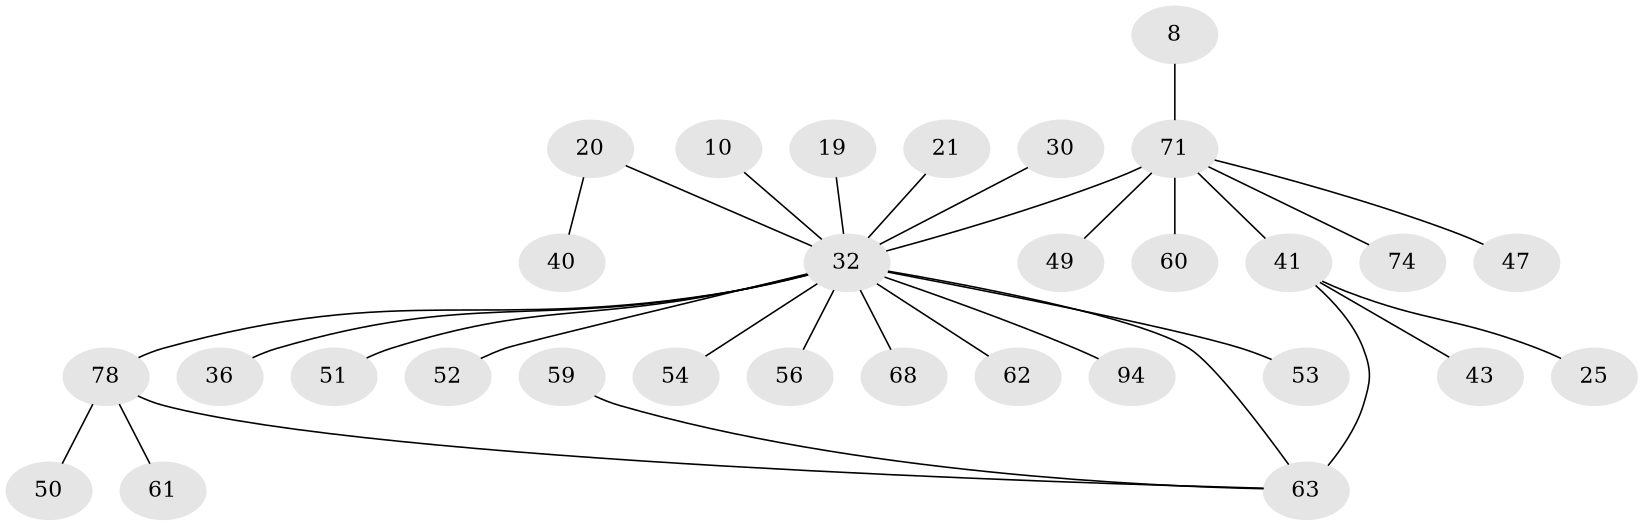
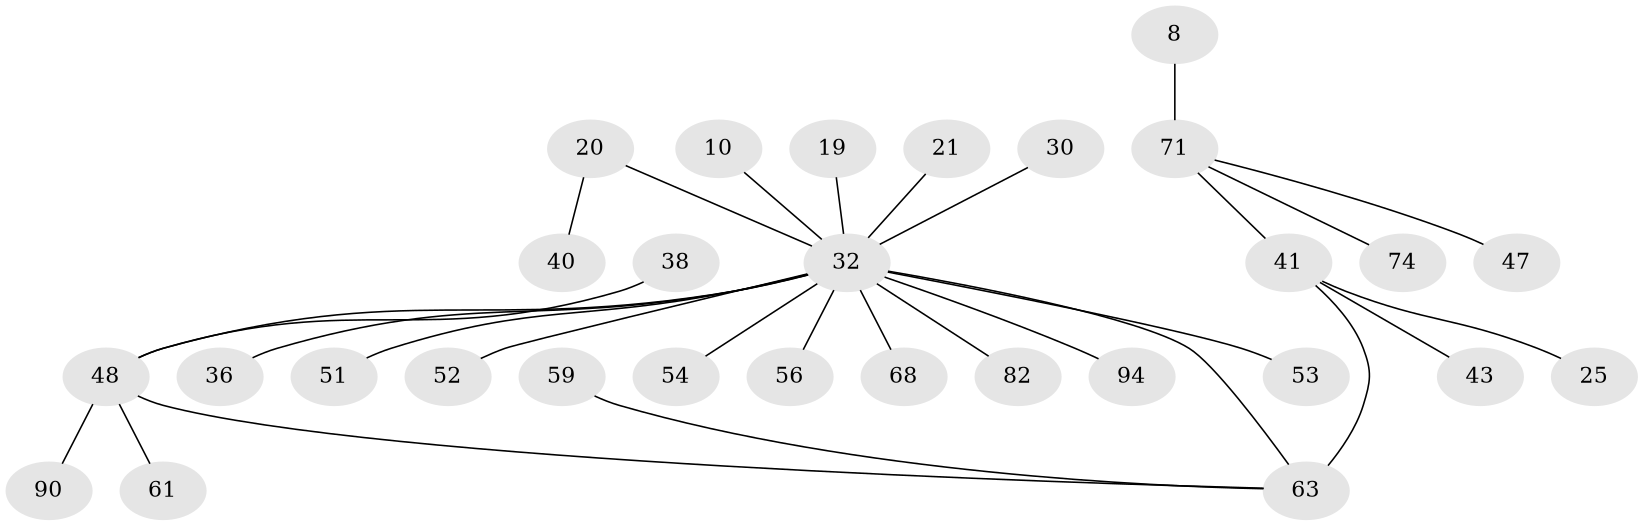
(1015, 213) -> none
none -> (676, 263)
(1061, 263) -> none
(1175, 263) -> none
(106, 377) -> (106, 377)
(1018, 377) -> (1018, 377)
(49, 491) -> (49, 491)
